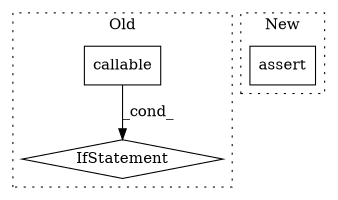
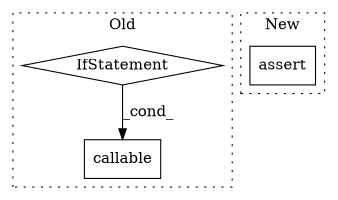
(123, 107) -> (123, 107)
